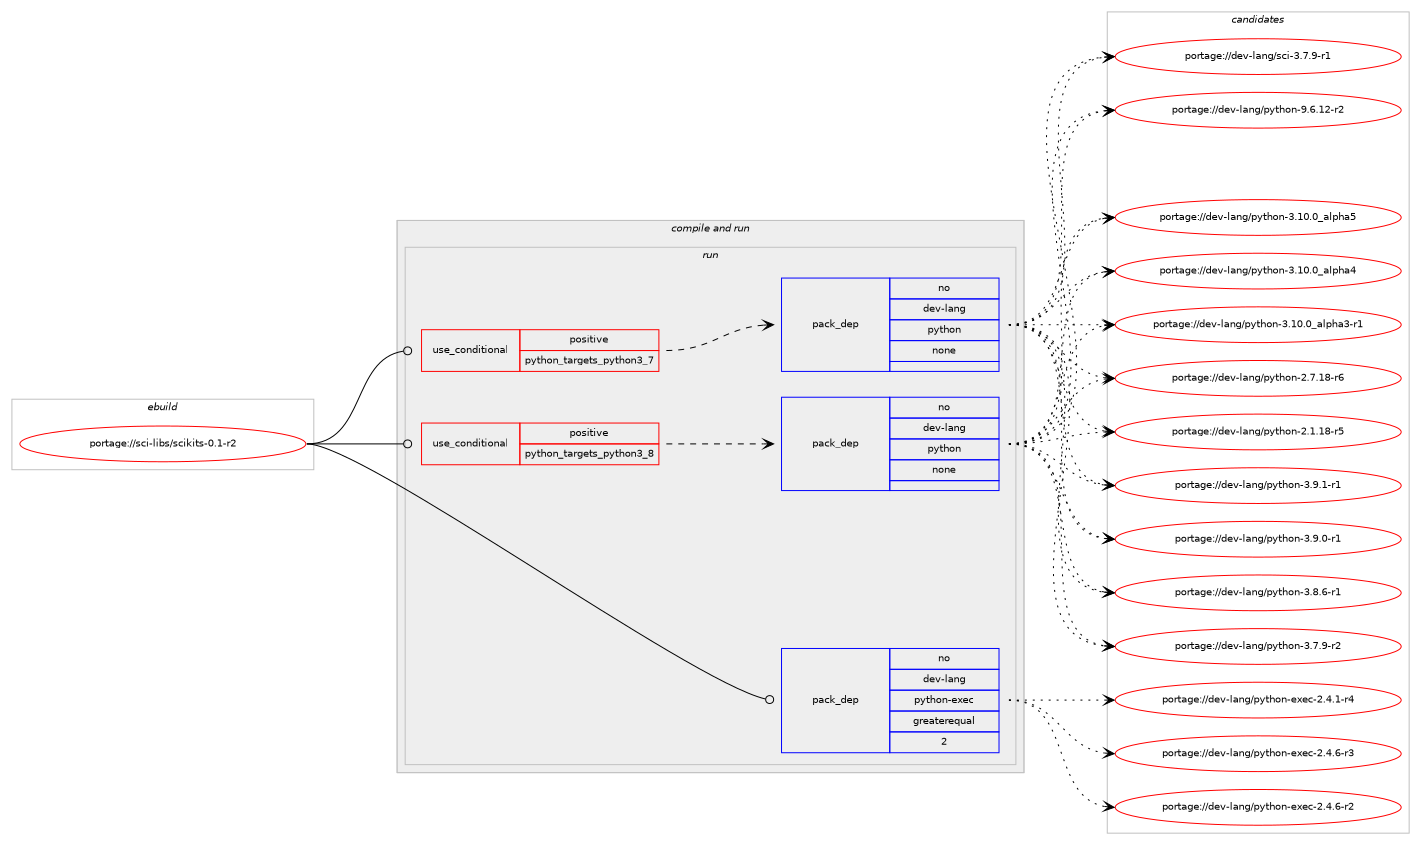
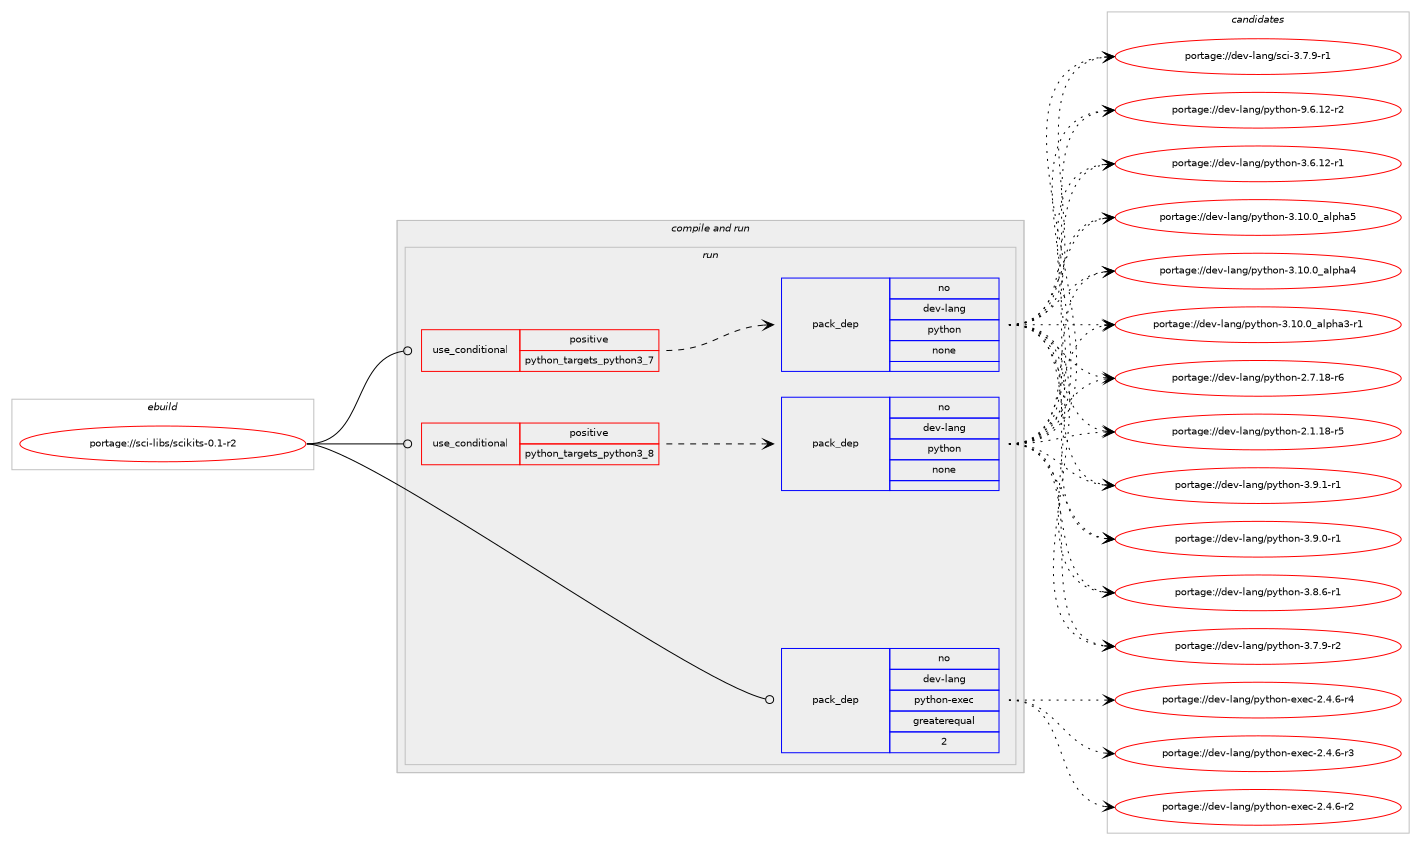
none -> (1258, 164)
(1258, 700) -> (1258, 700)
